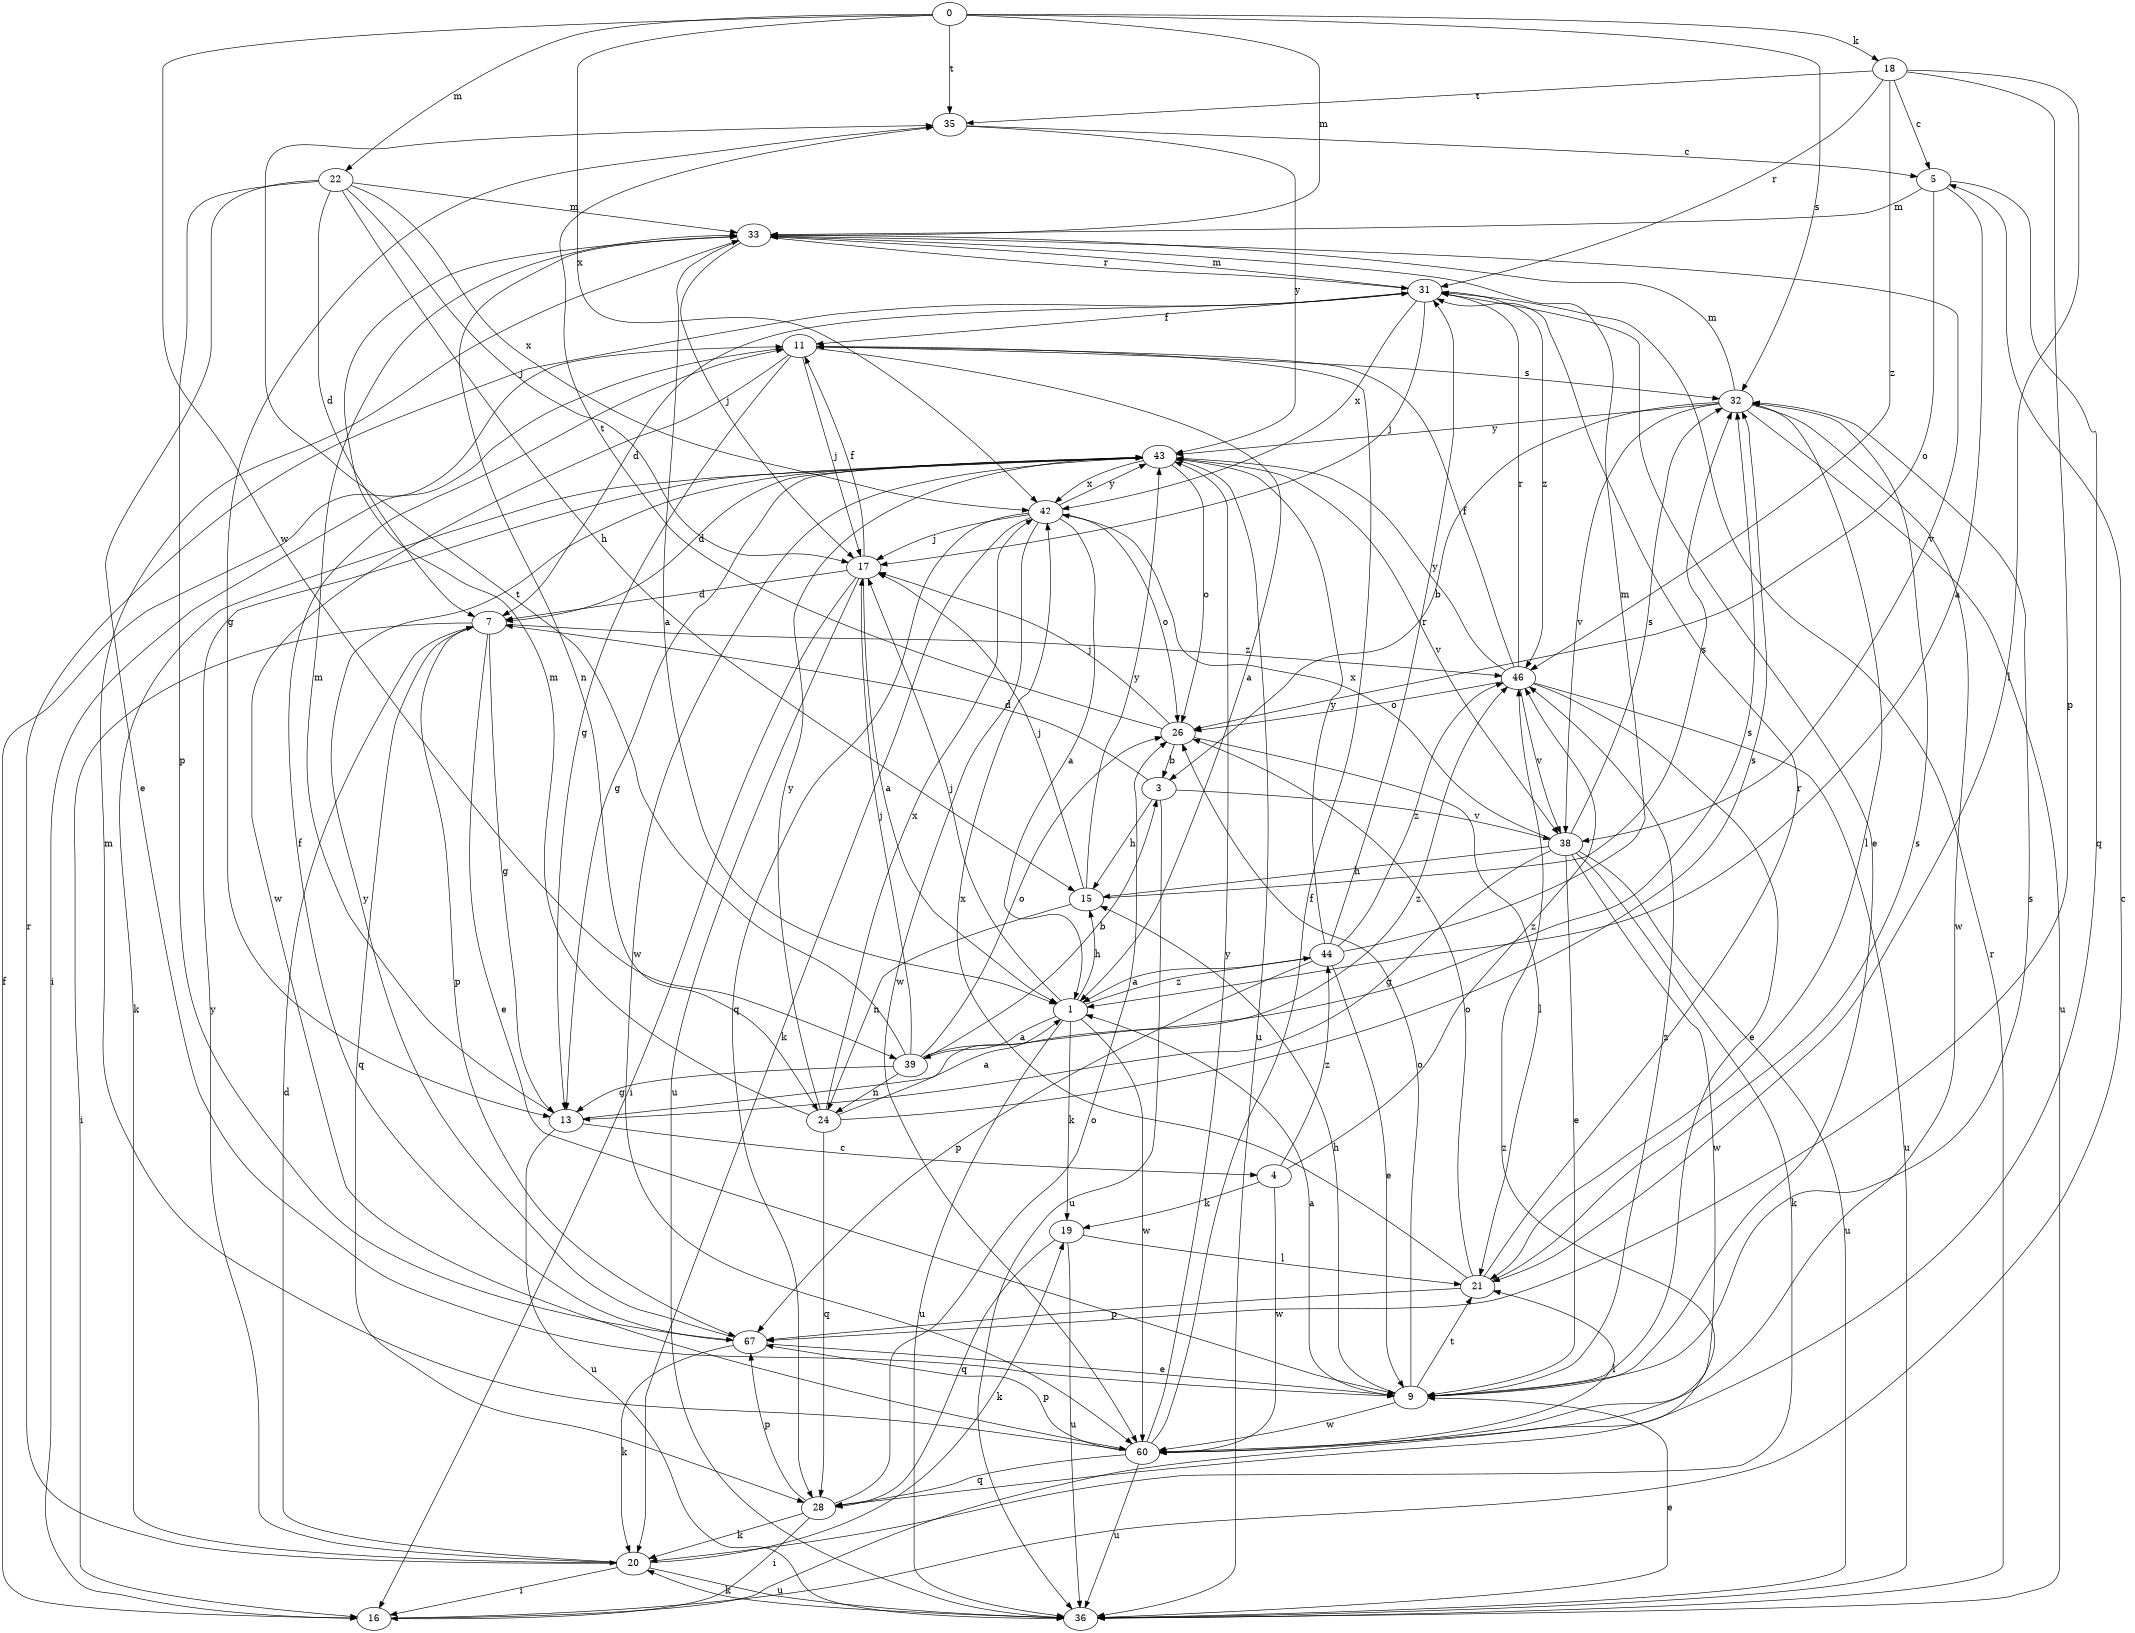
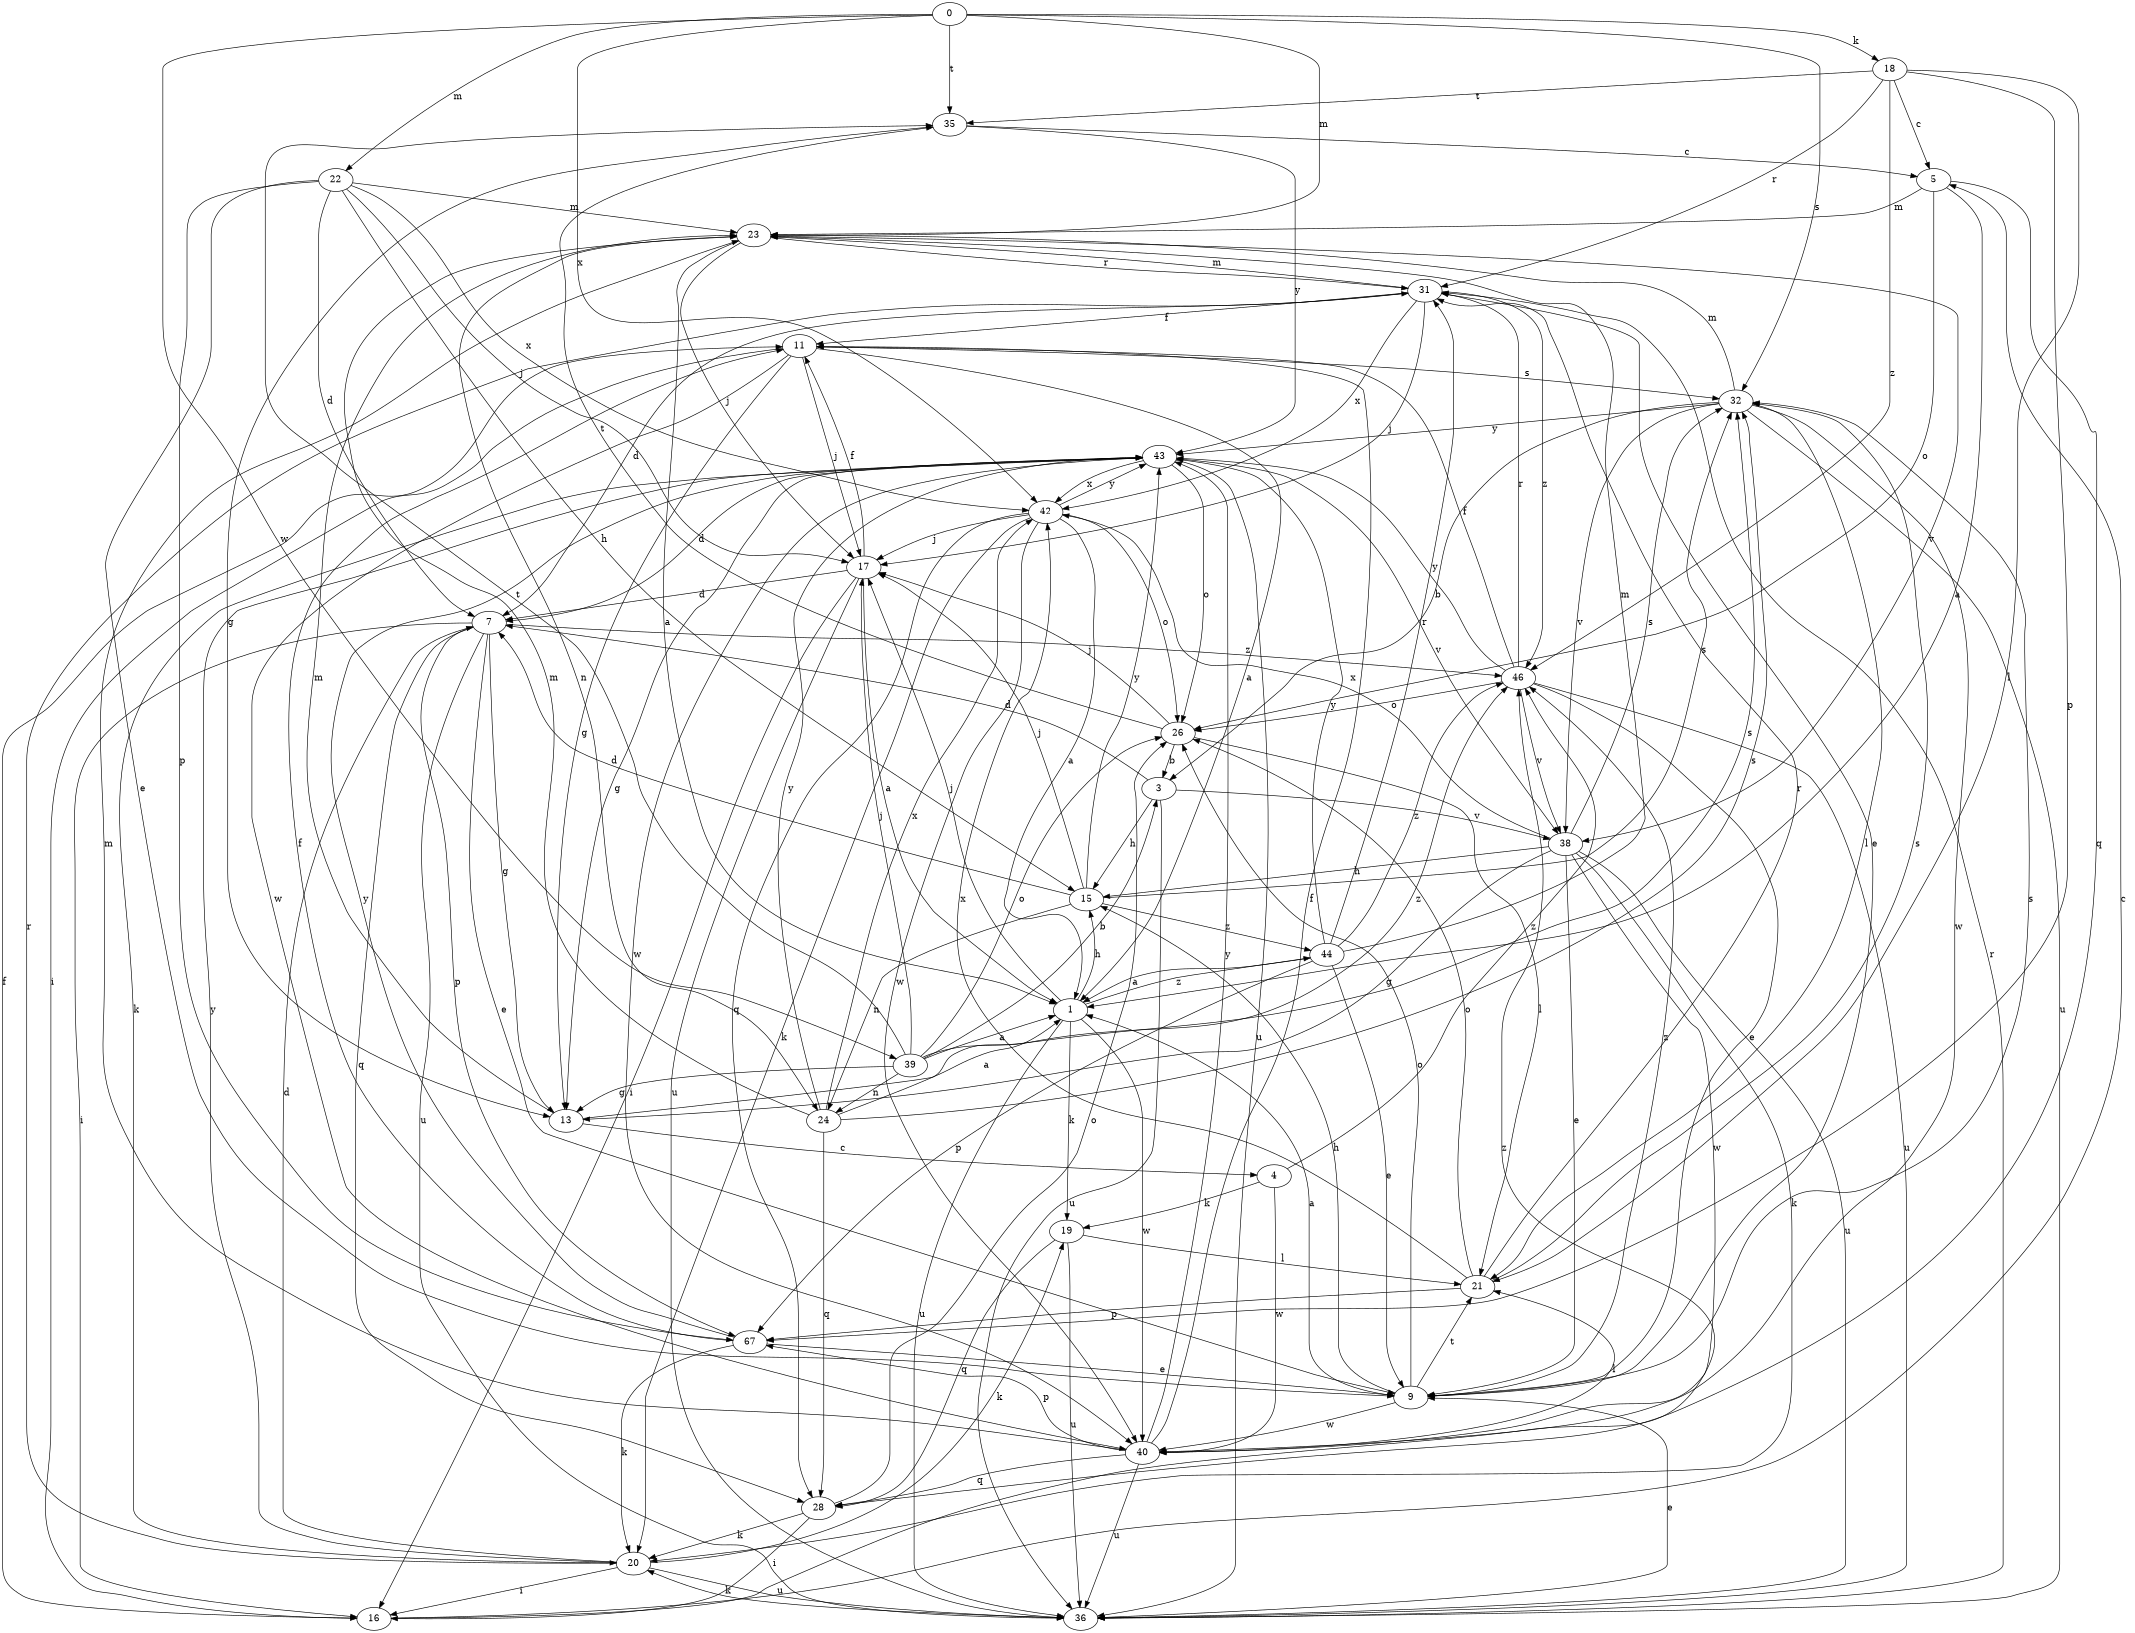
(754, 235) -> (754, 235)
none -> (771, 815)
(1011, 1039) -> (986, 1037)
(1322, 1073) -> (1204, 926)
(766, 1436) -> none
(1142, 1453) -> (1142, 1453)
(678, 1494) -> (447, 1331)
